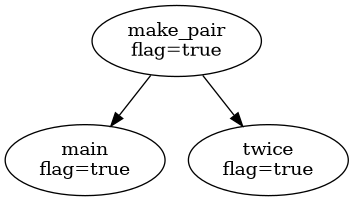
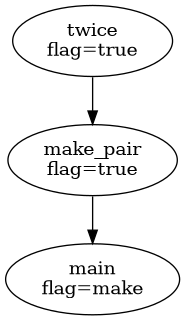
(218, 95) -> (93, 94)
(85, 160) -> (93, 279)
